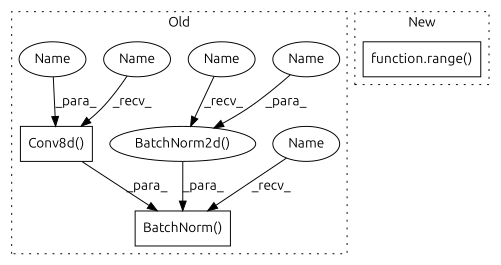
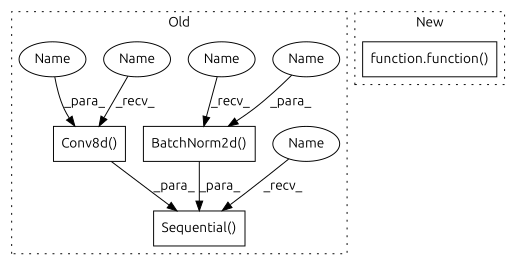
(422, 59) -> (430, 59)
(183, 144) -> (199, 144)
(183, 228) -> (199, 228)
